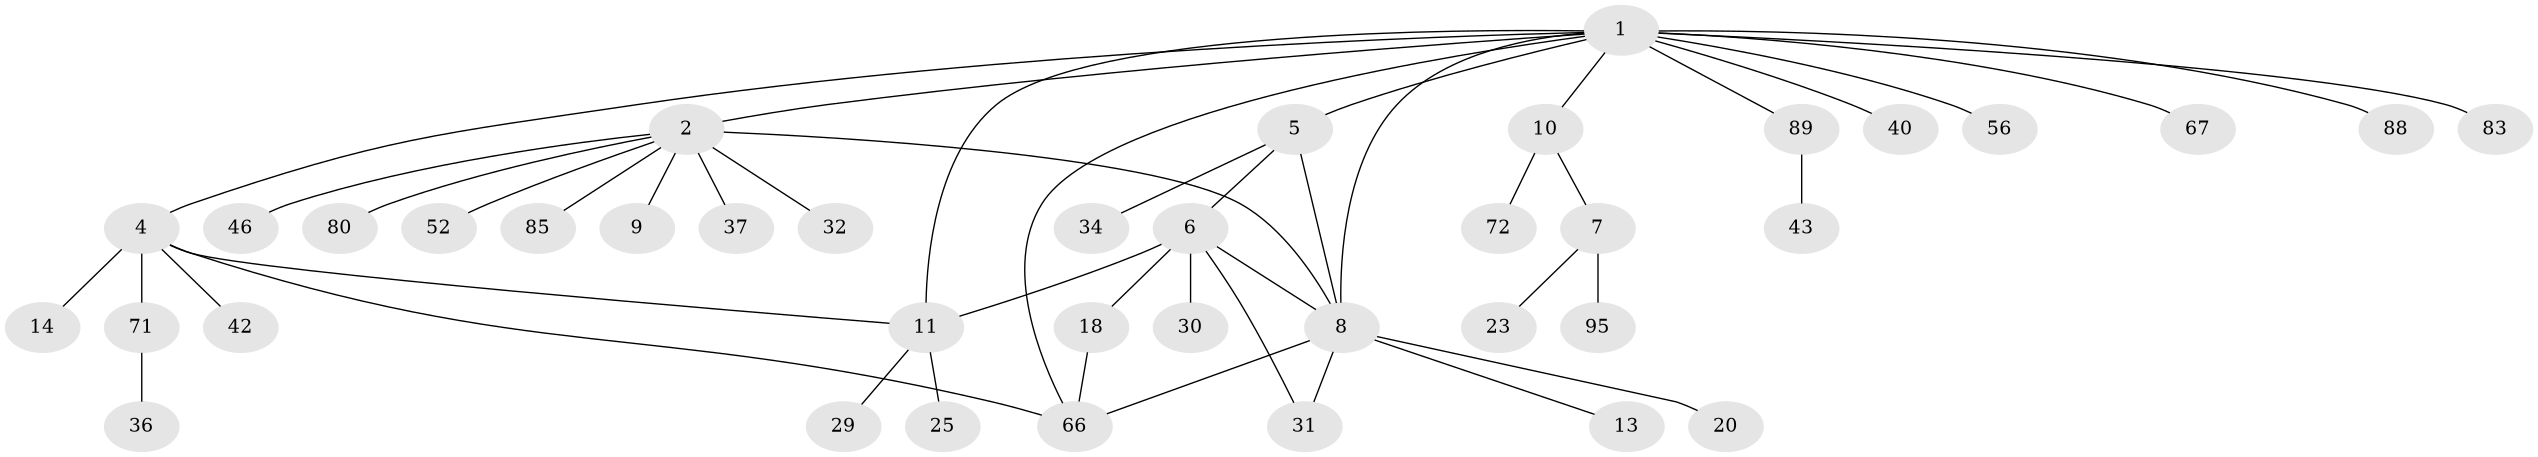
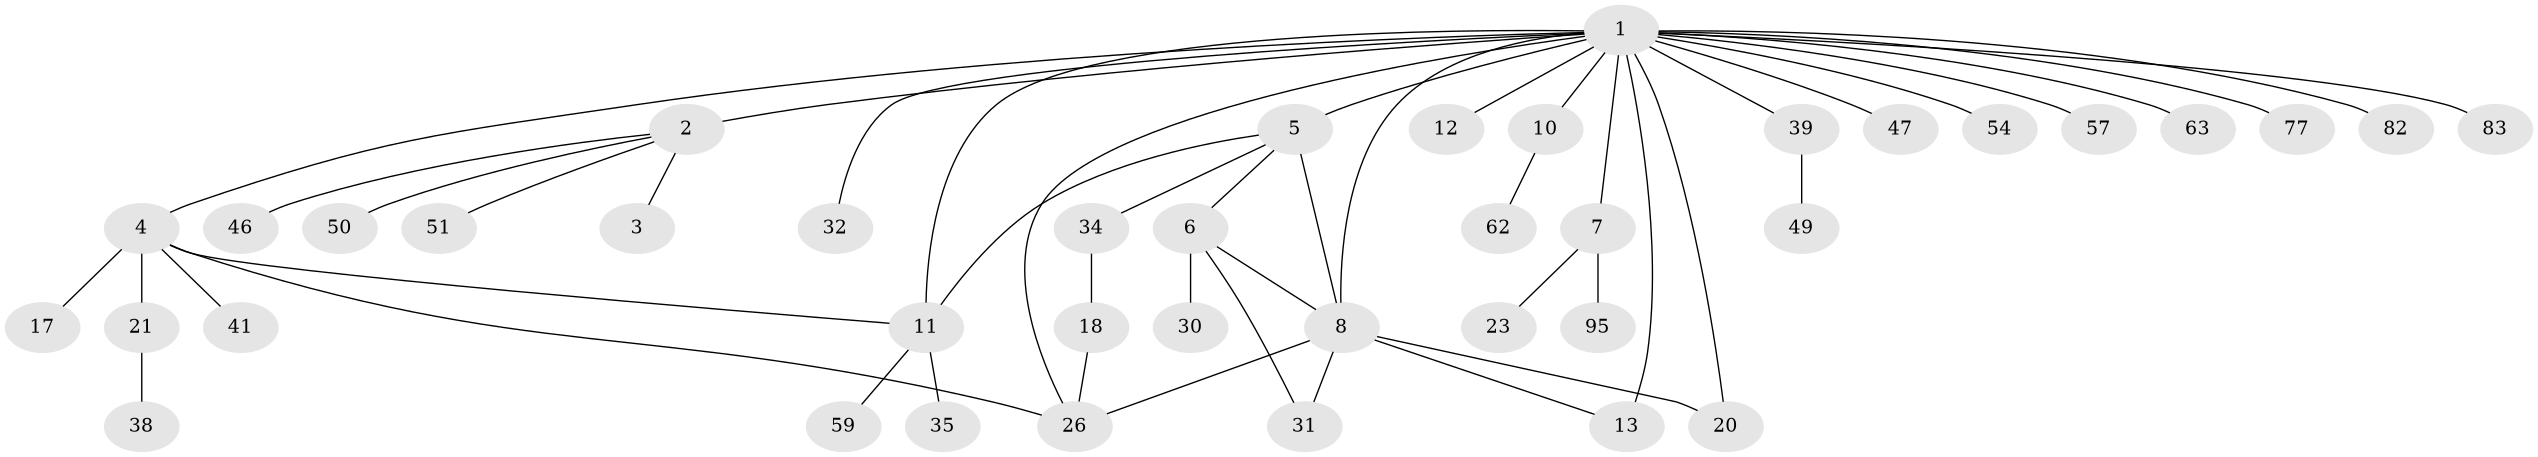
none -> (1447, 129)
(1802, 129) -> (1802, 129)
(1901, 129) -> (1901, 129)
(2000, 129) -> (2000, 129)
none -> (2099, 129)
(2198, 129) -> (2198, 129)
none -> (2297, 129)
(2396, 129) -> (2396, 129)
(1052, 159) -> none
(761, 179) -> (1179, 59)
(1572, 179) -> (1610, 129)
none -> (1692, 224)
(340, 228) -> (340, 228)
(439, 228) -> (439, 228)
(538, 228) -> none
(637, 228) -> (637, 228)
(736, 228) -> none
(1499, 228) -> (1499, 228)
(1802, 228) -> (1802, 228)
none -> (1651, 229)
(1141, 278) -> (1091, 278)
(1061, 283) -> (1080, 184)
(43, 328) -> (43, 328)
(142, 328) -> (142, 328)
(241, 328) -> (241, 328)
(142, 427) -> (142, 427)
(844, 427) -> (844, 427)
(943, 427) -> (943, 427)
(1075, 427) -> (1075, 427)
